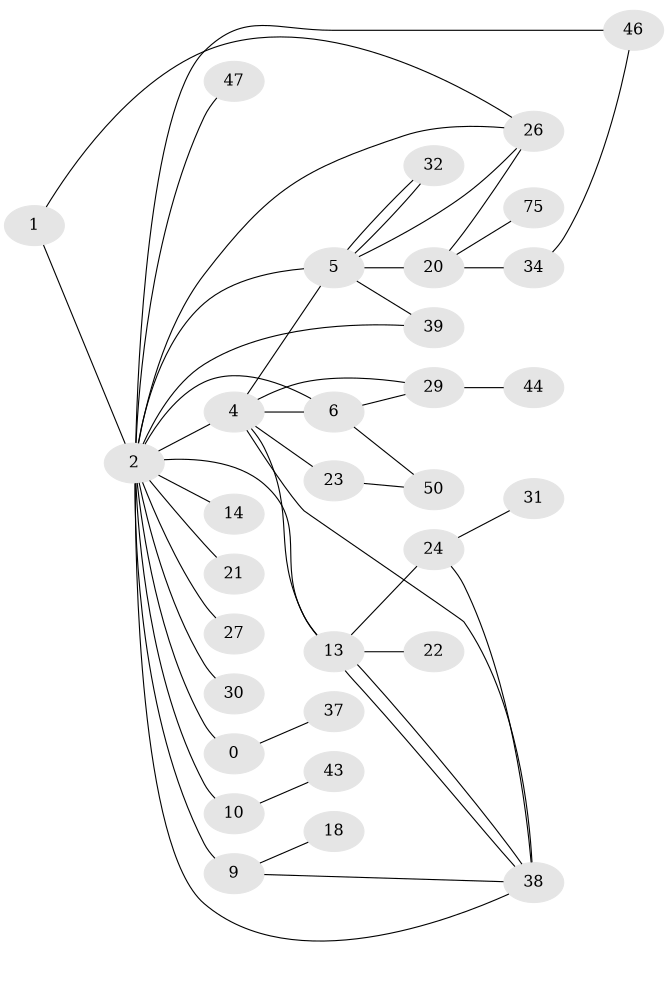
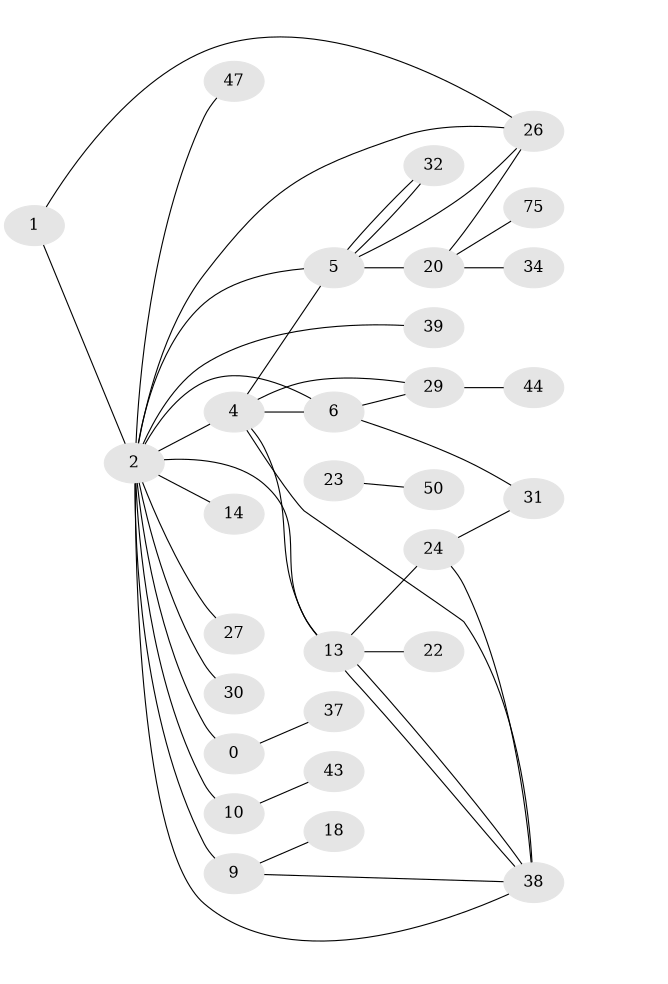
(634, 30) -> none
(384, 298) -> none
(284, 446) -> none
(384, 451) -> (438, 449)
(234, 574) -> none
